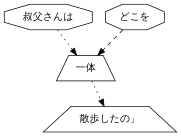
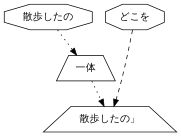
(48, 17) -> (48, 17)
(113, 40) -> (125, 65)
